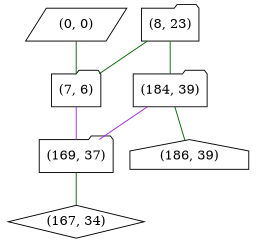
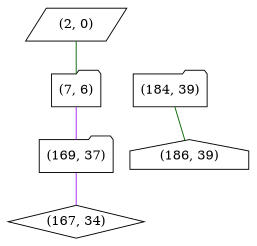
(76, 25) -> (76, 25)
(170, 25) -> none
(123, 123) -> none
(76, 189) -> (76, 189)
